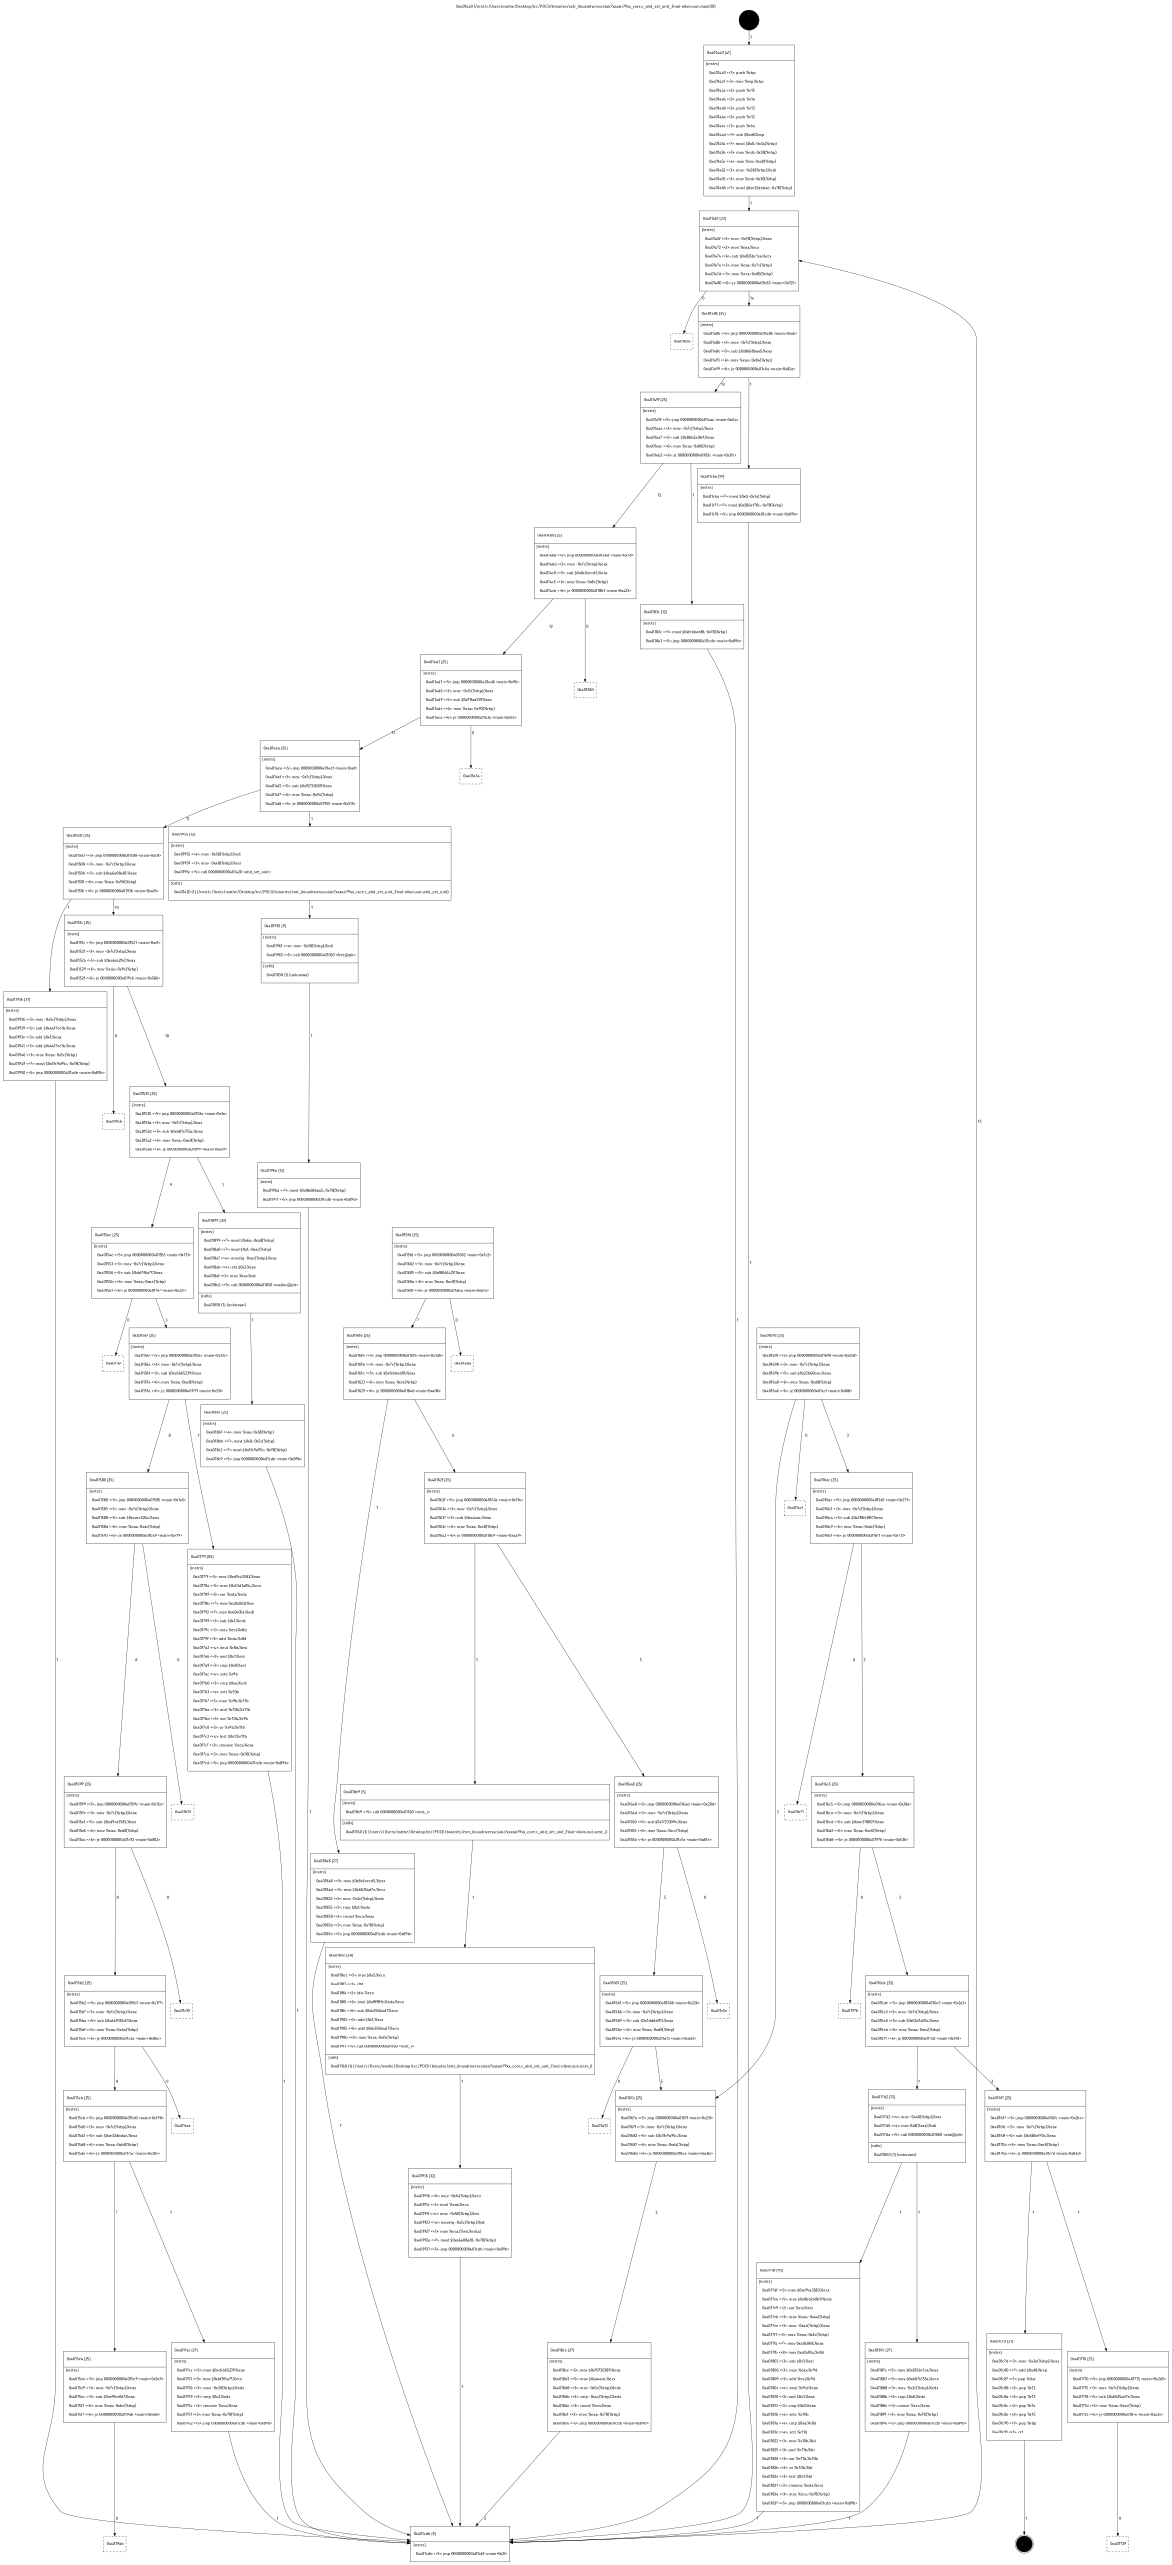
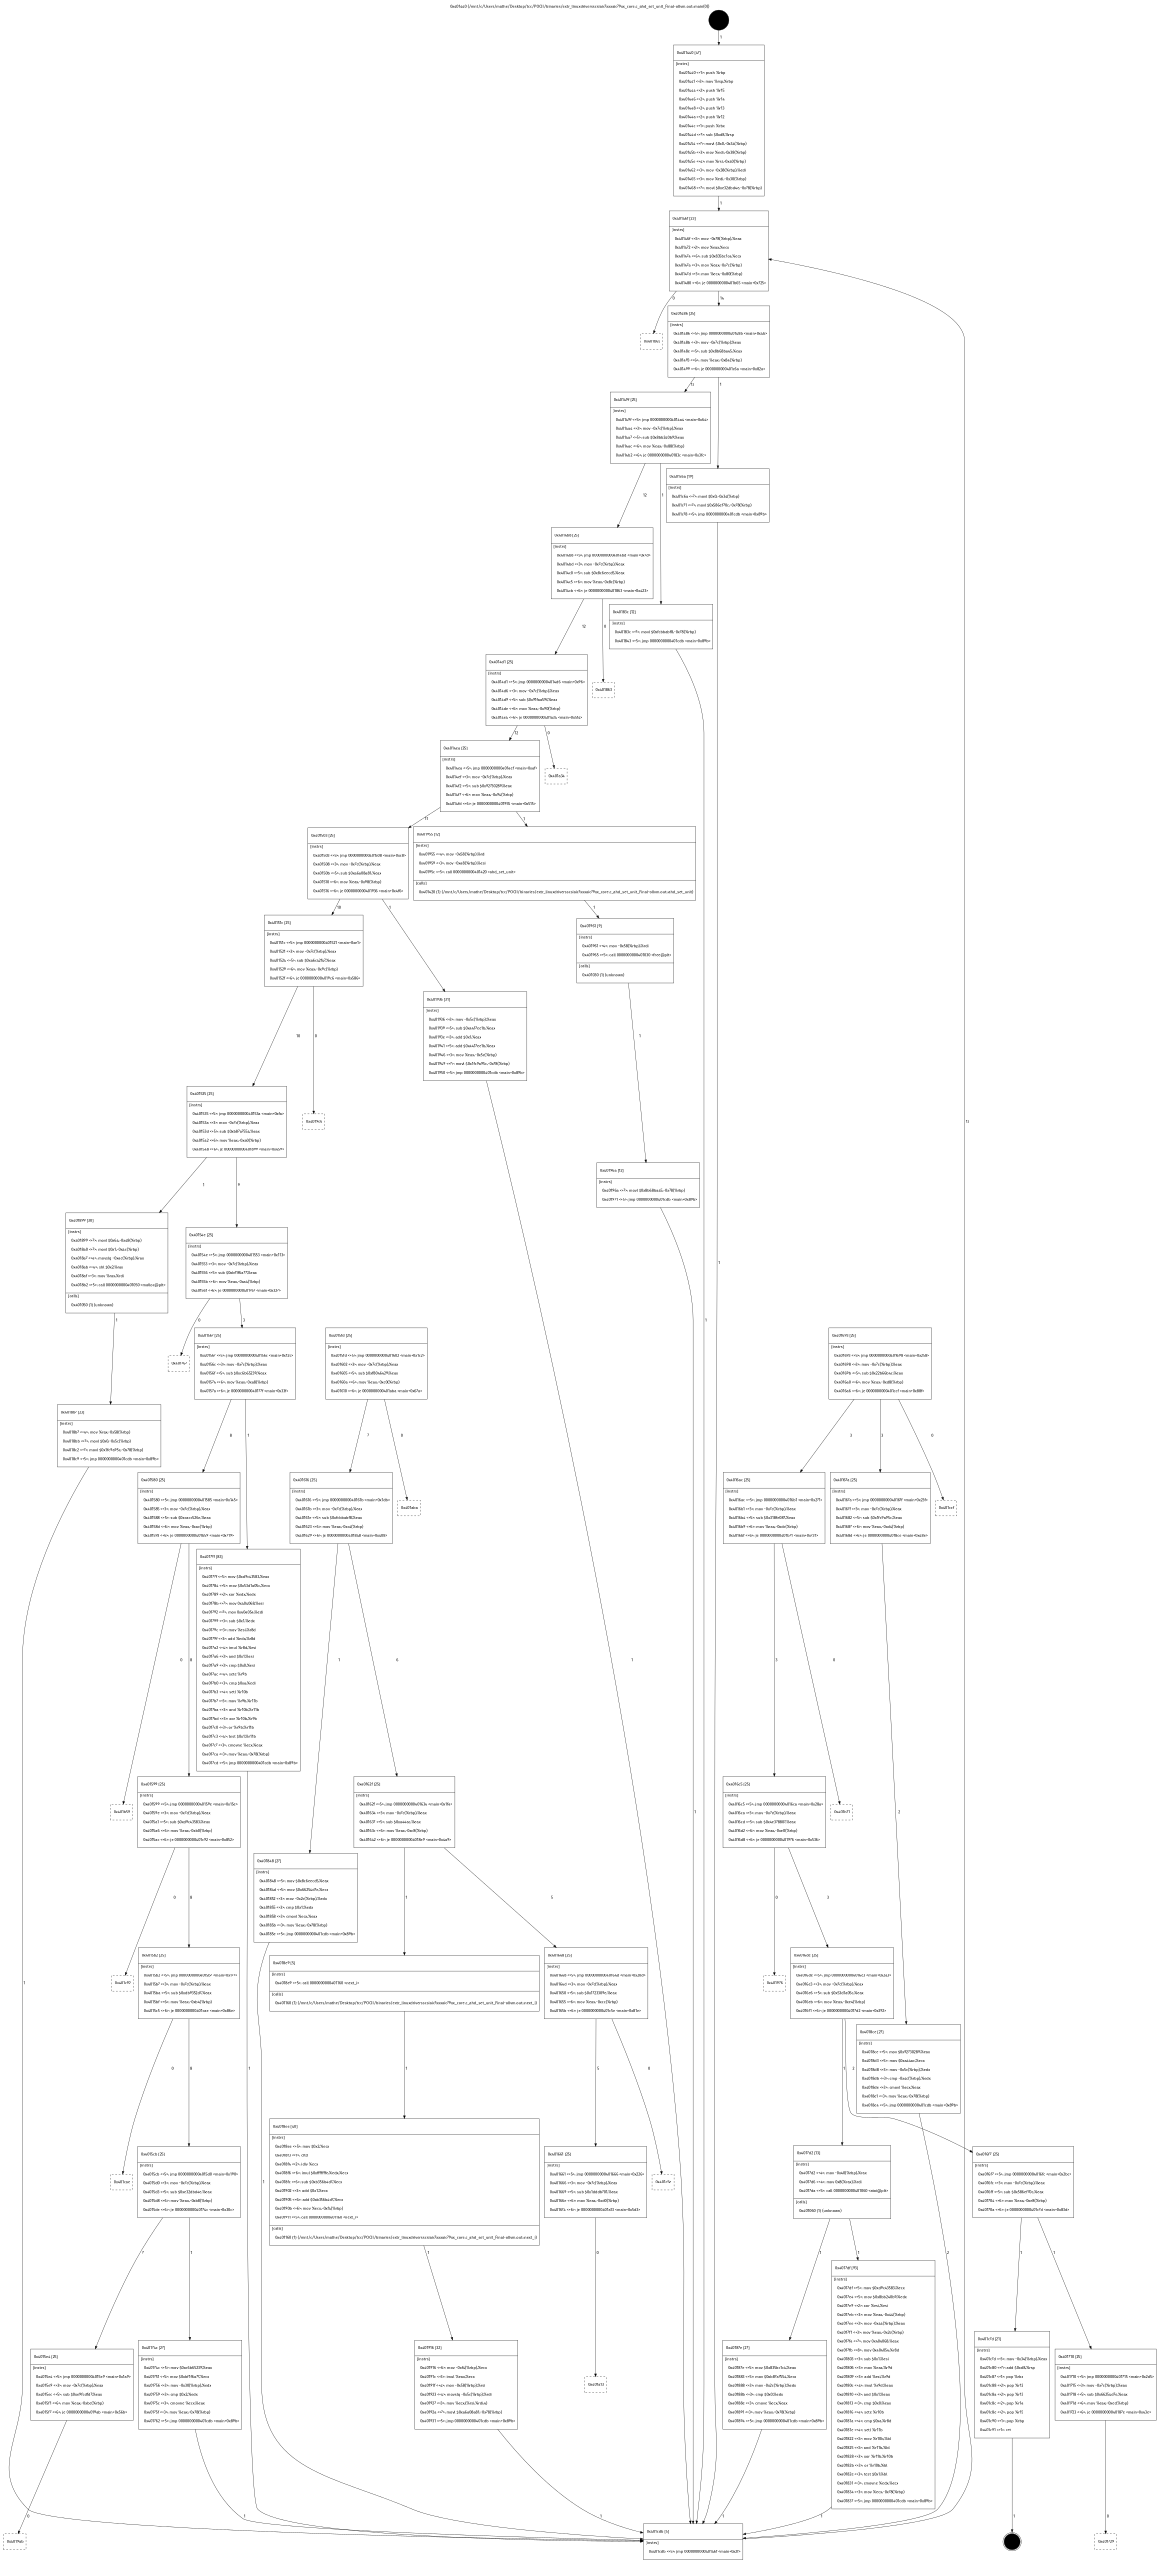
(658, 2067) -> none
